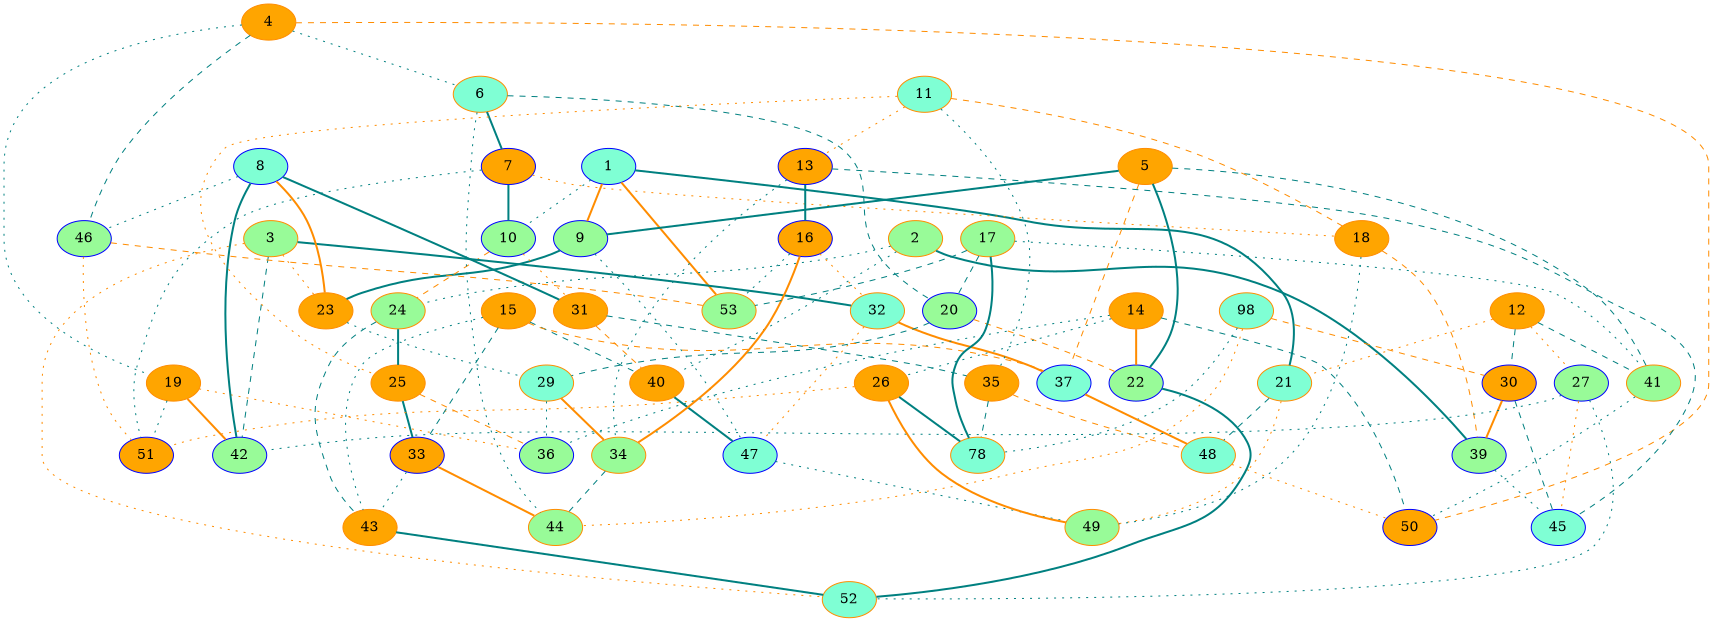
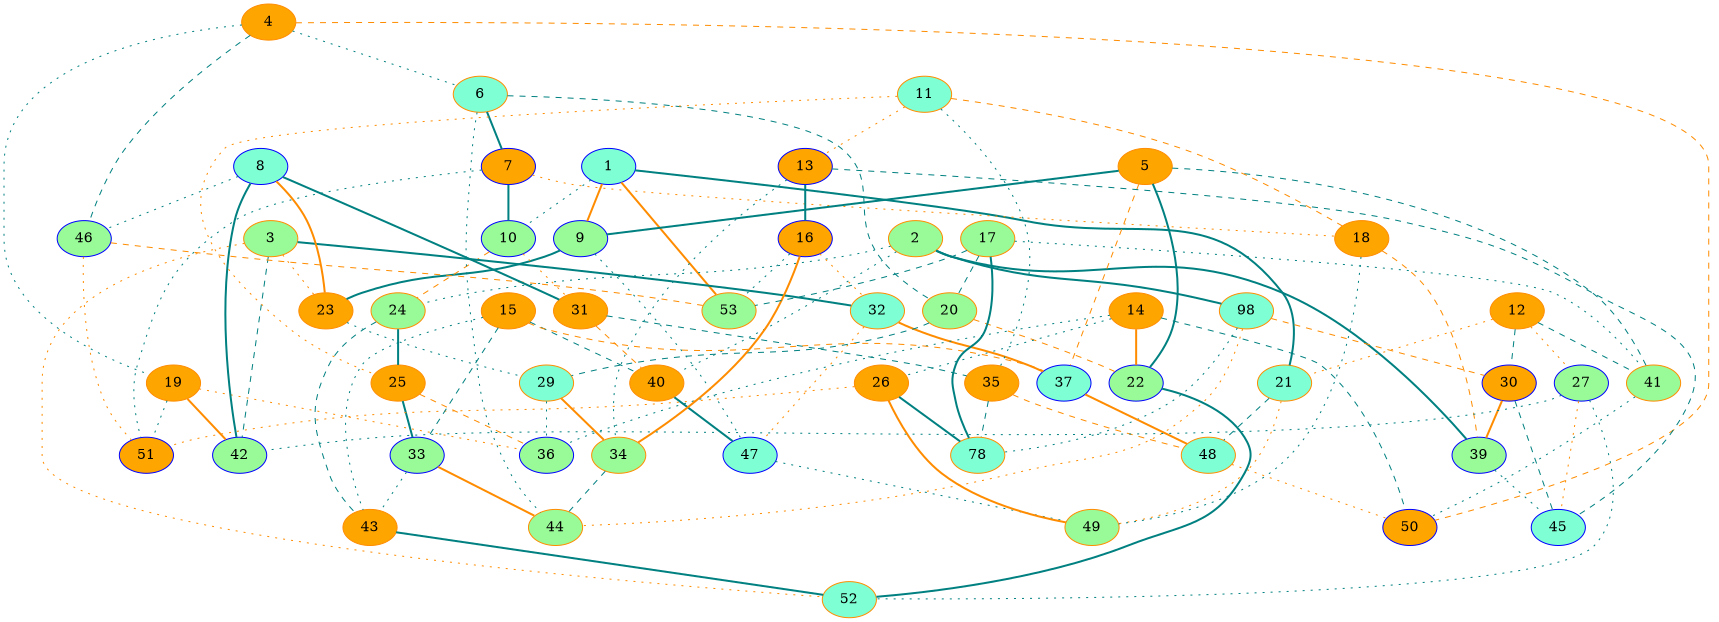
none -> (1078, 280)
(950, 311) -> (950, 311)
(417, 455) -> (417, 455)
